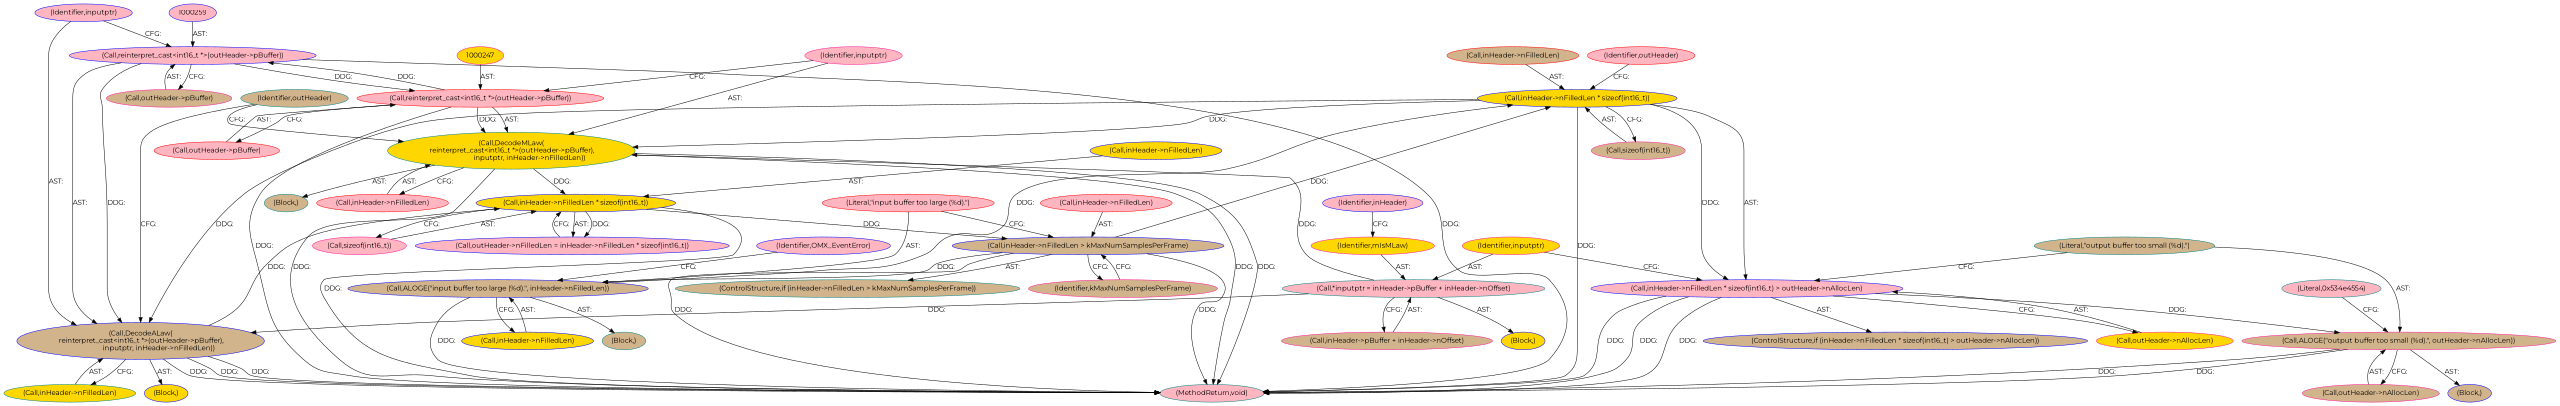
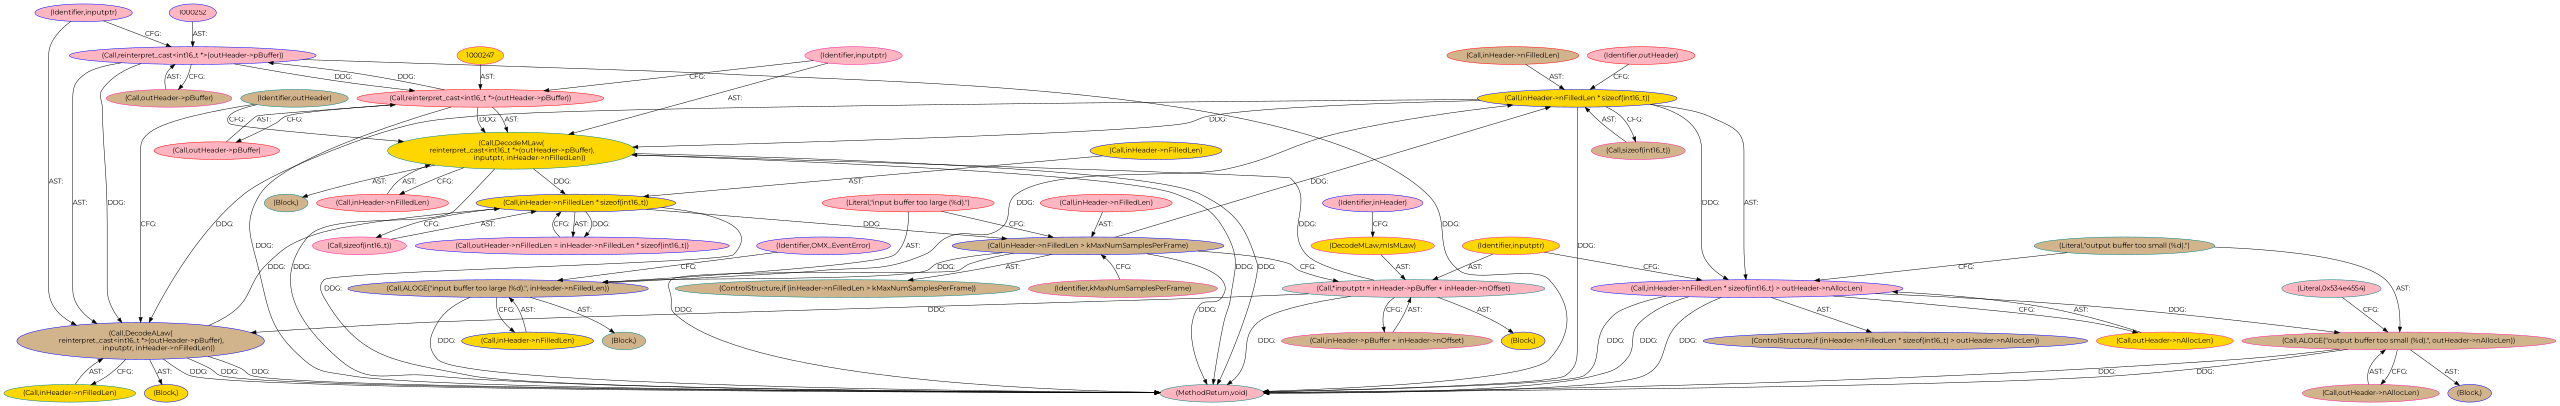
(193, 13) -> (193, 13)
(1373, 246) -> (1373, 246)
(1090, 267) -> (1268, 259)
none -> (1271, 315)
